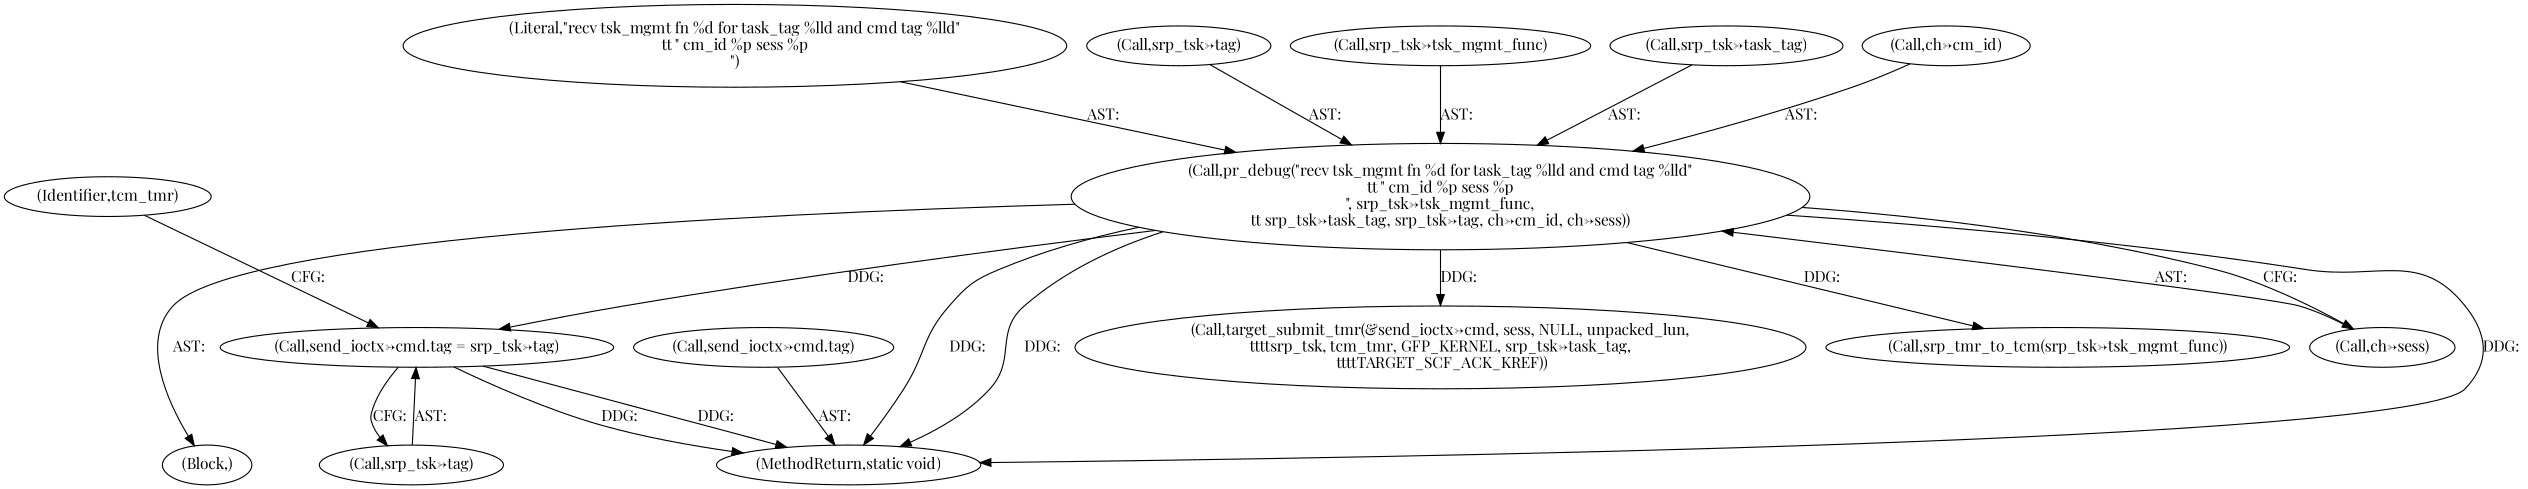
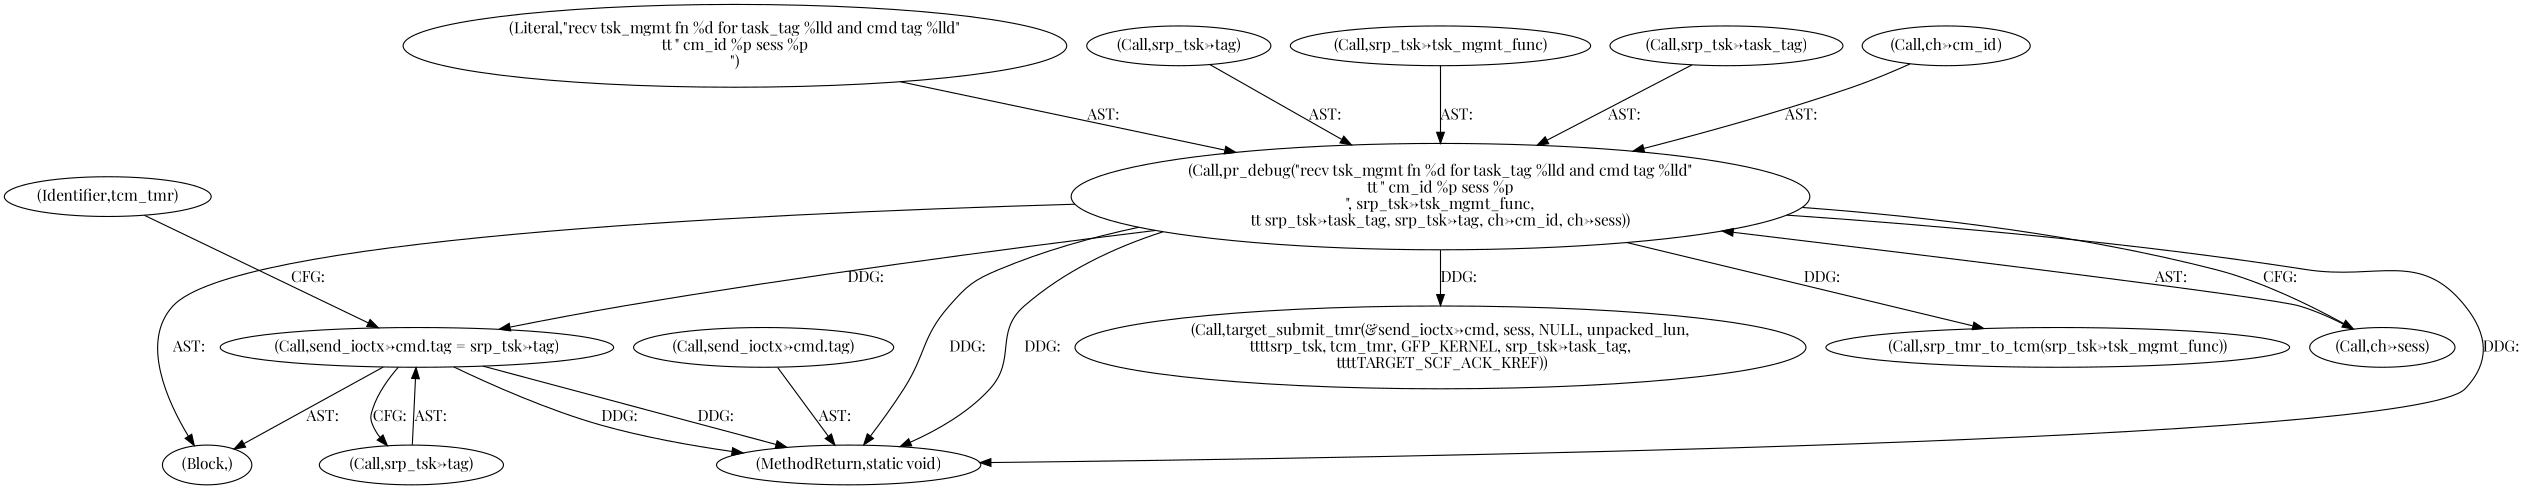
none -> (314, 405)
